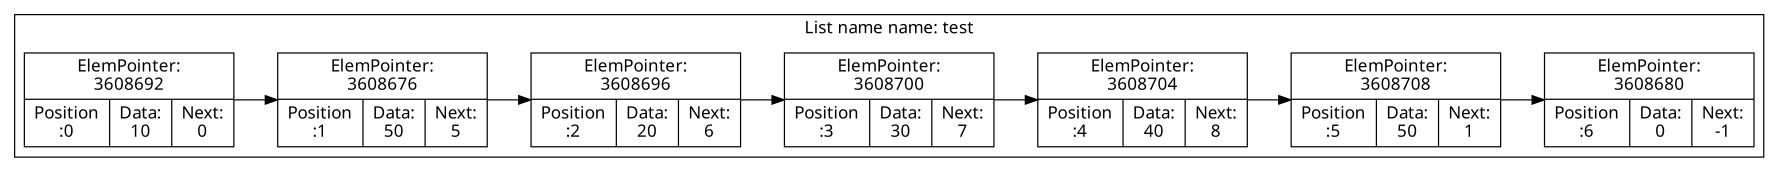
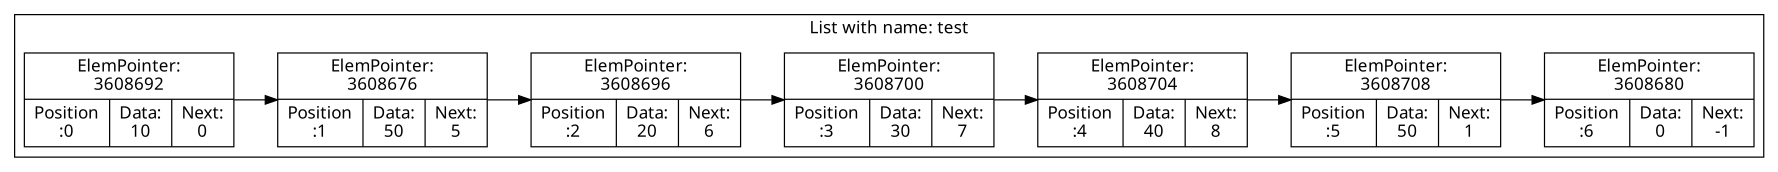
(889, 29) -> (889, 29)
